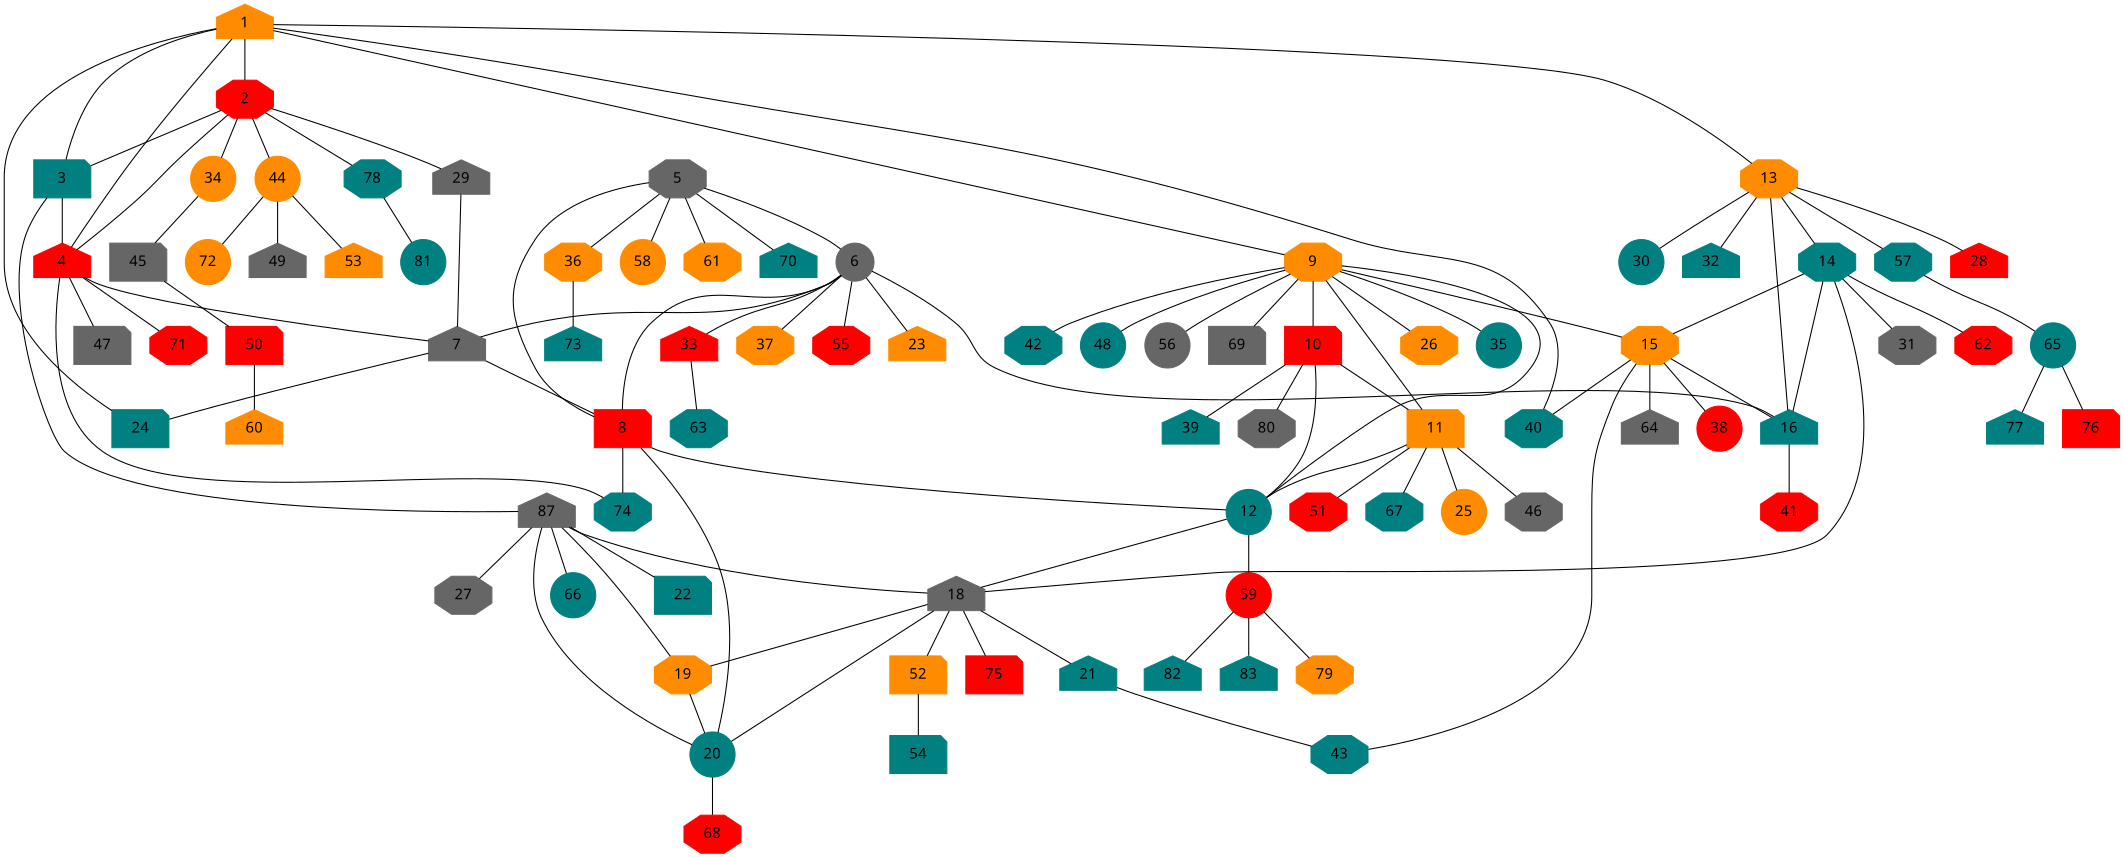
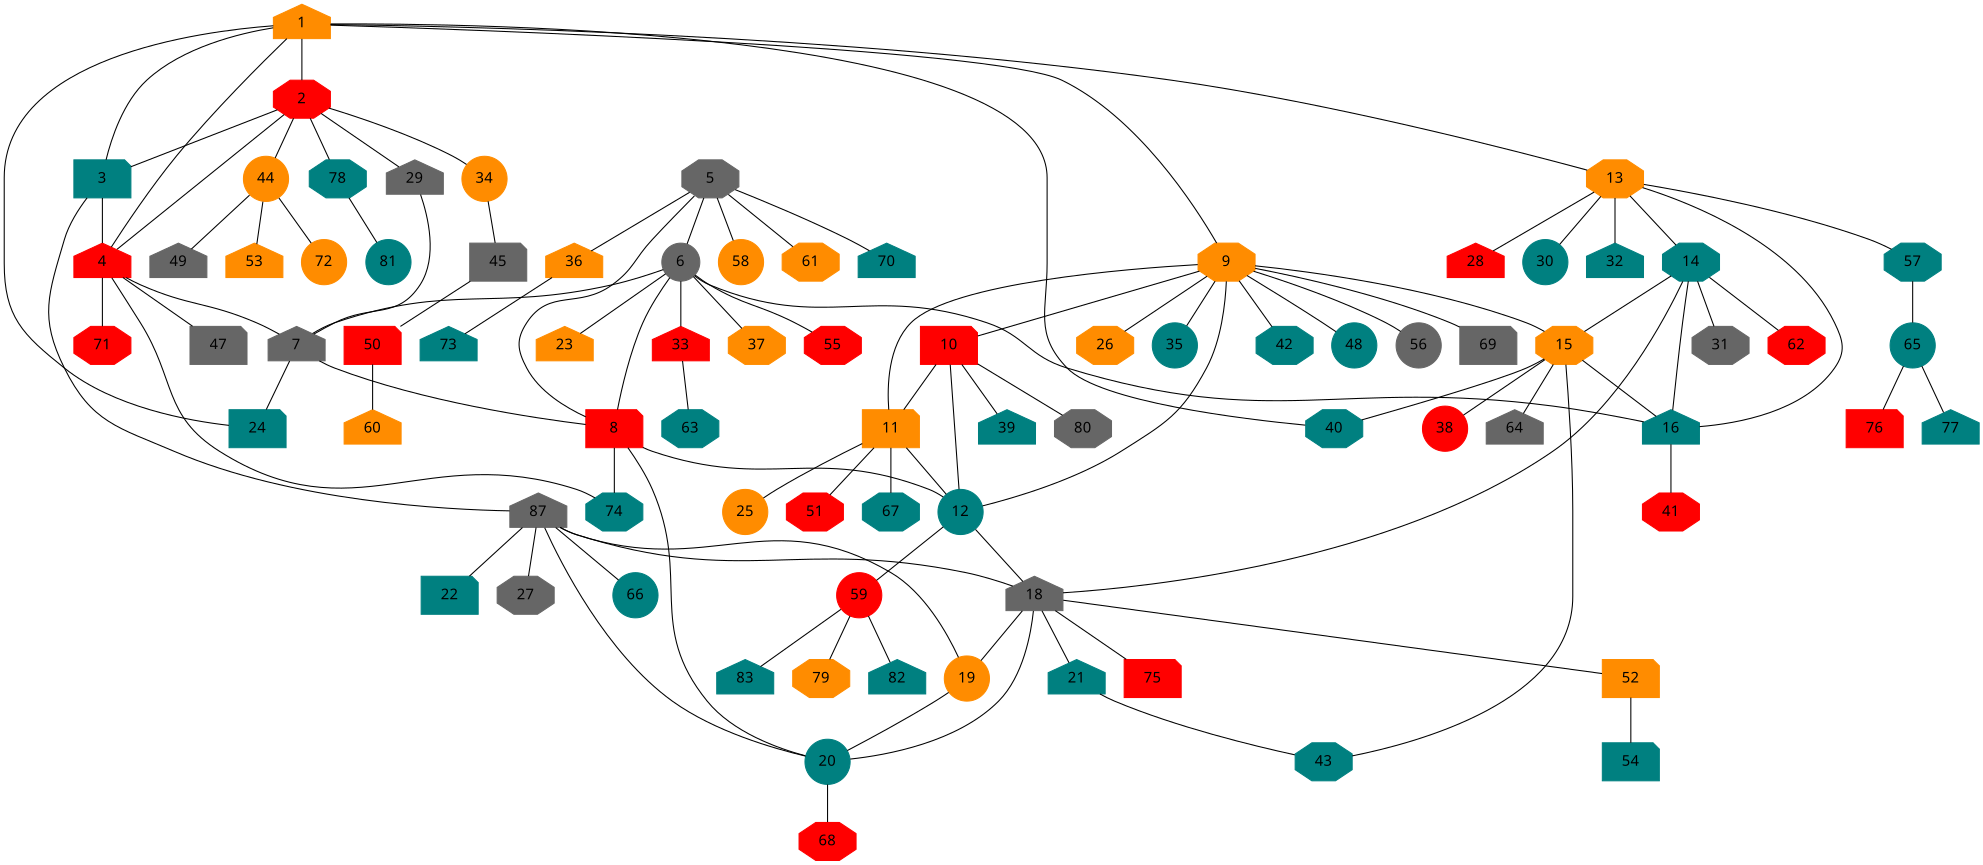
(573, 262) -> (574, 262)
(1534, 512) -> none
(683, 675) -> (967, 679)
